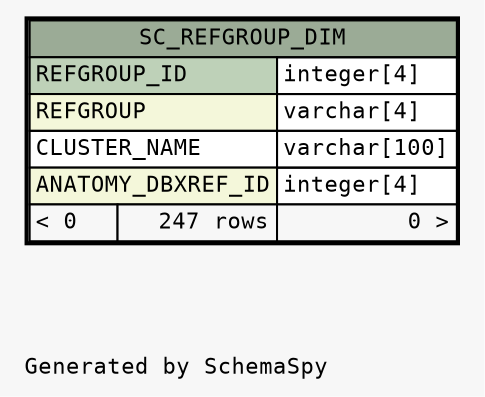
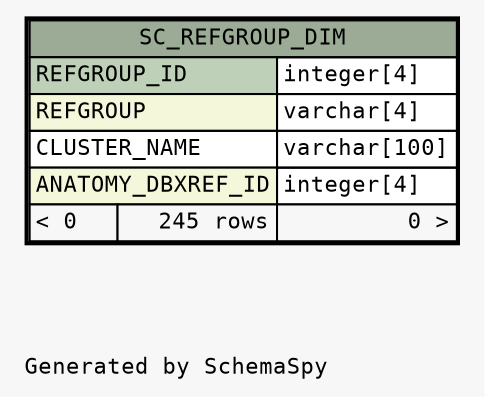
(215, 222) -> (215, 222)
